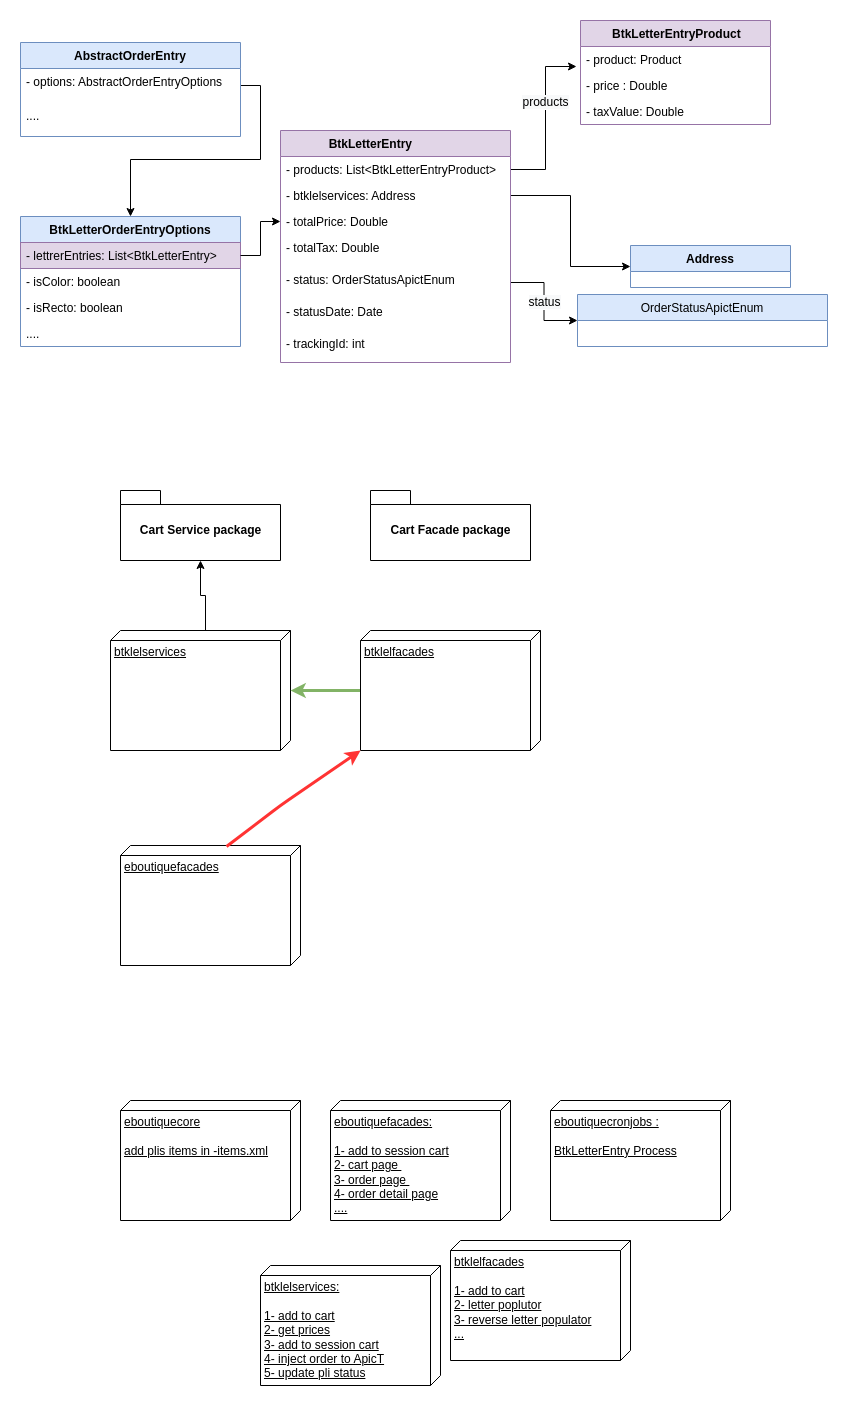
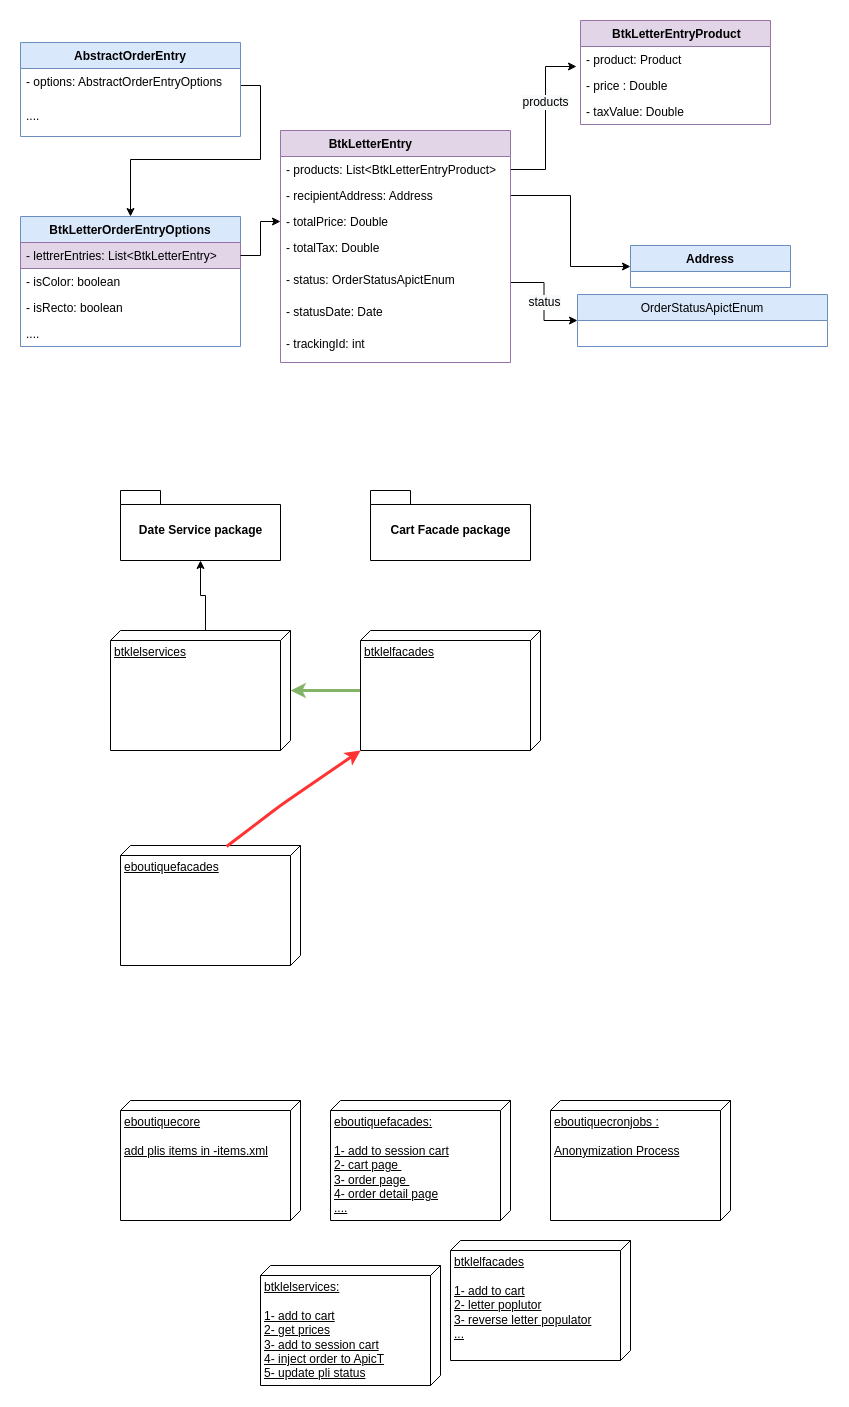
(362, 196) -> (370, 196)
(201, 531) -> (201, 531)
(627, 1130) -> (620, 1130)
